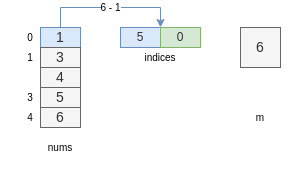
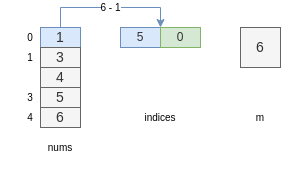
(161, 58) -> (161, 118)
